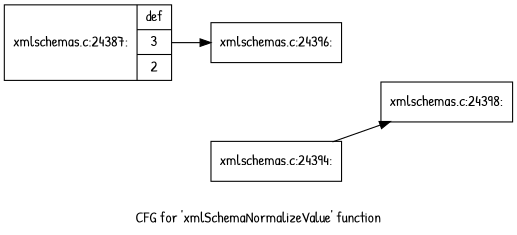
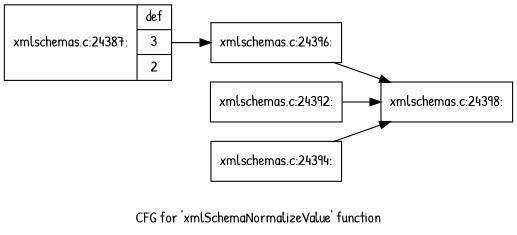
none -> (356, 70)
none -> (276, 102)
